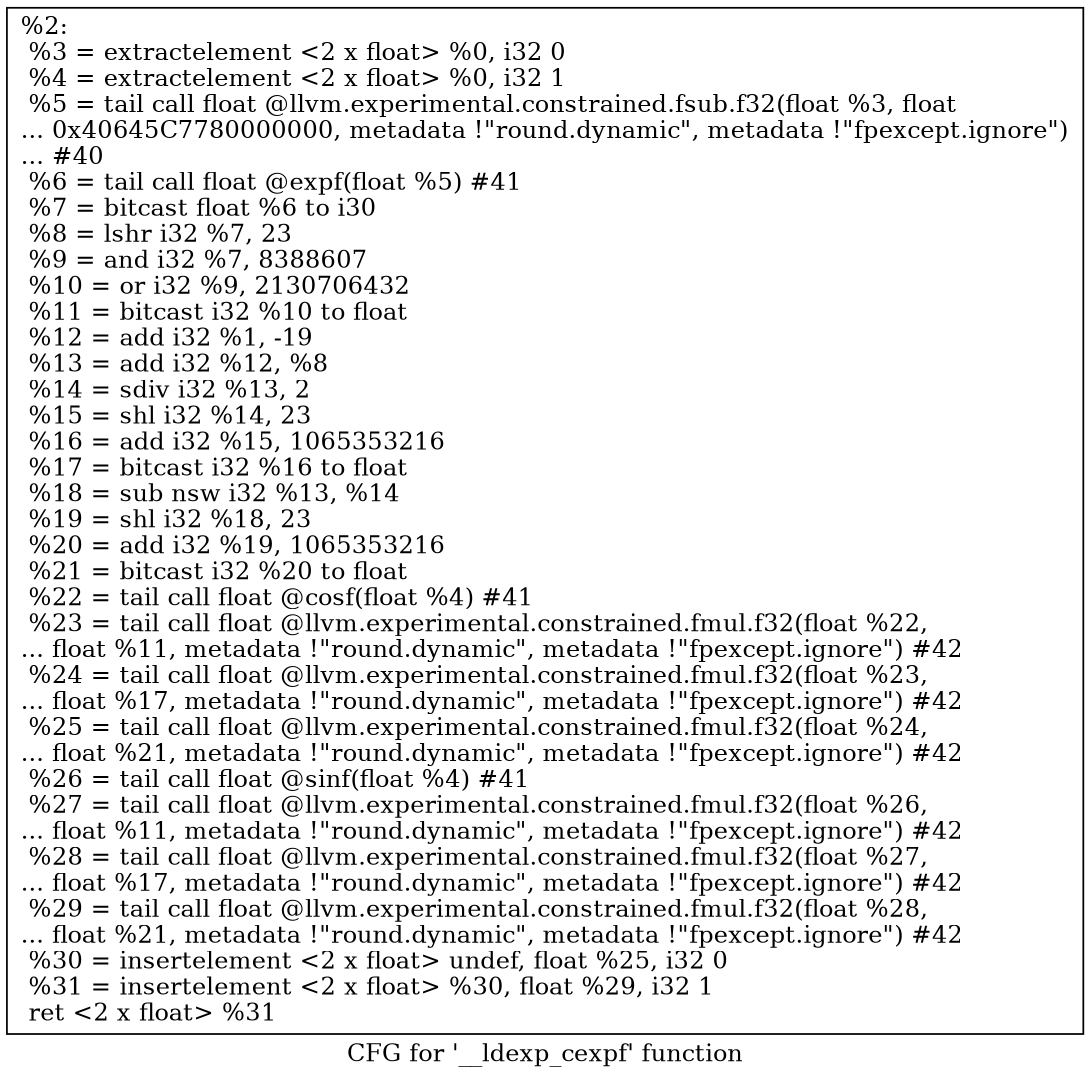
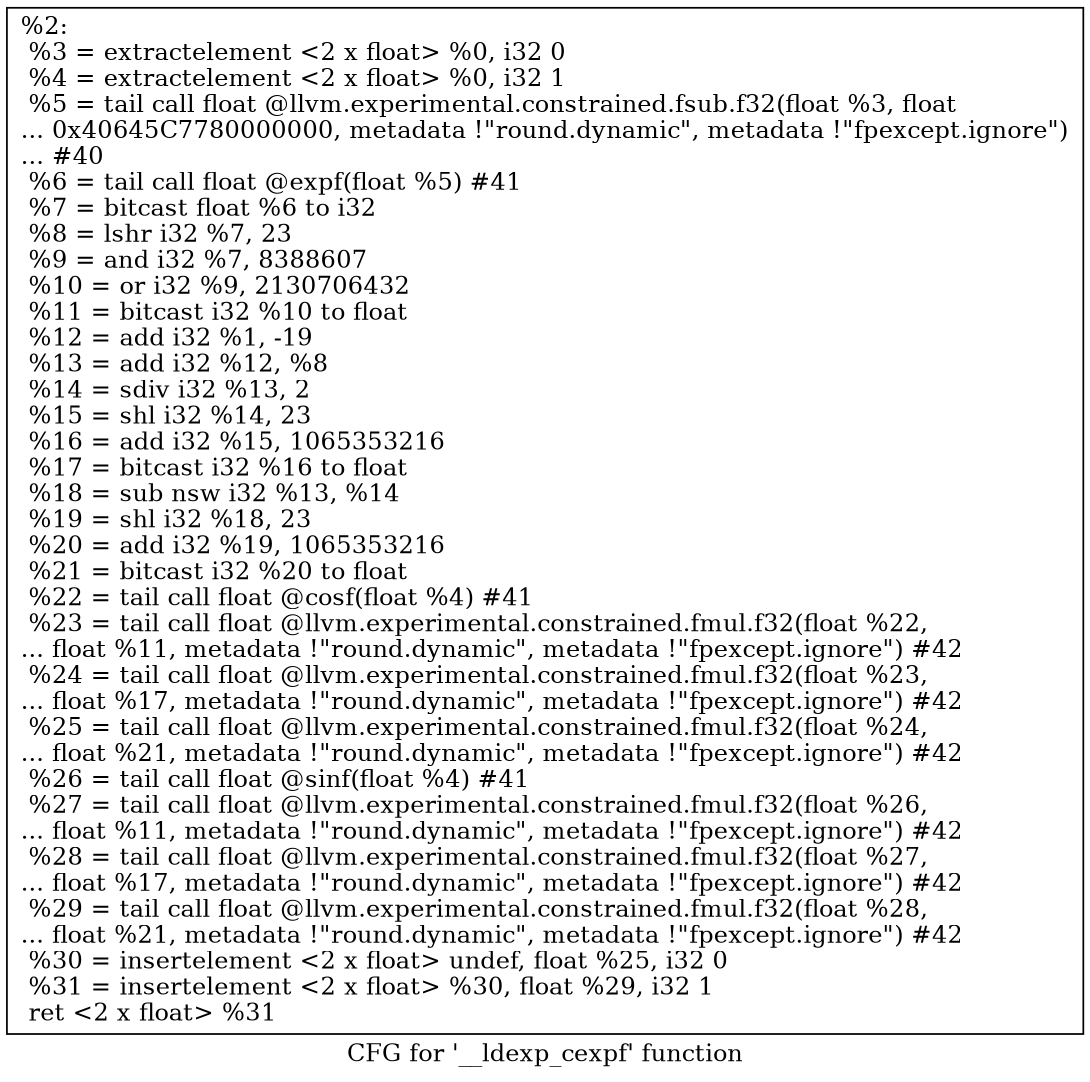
(199, 209) -> (199, 209)
